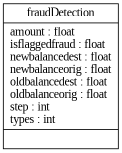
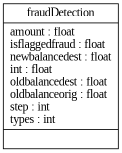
(61, 70) -> (31, 70)
